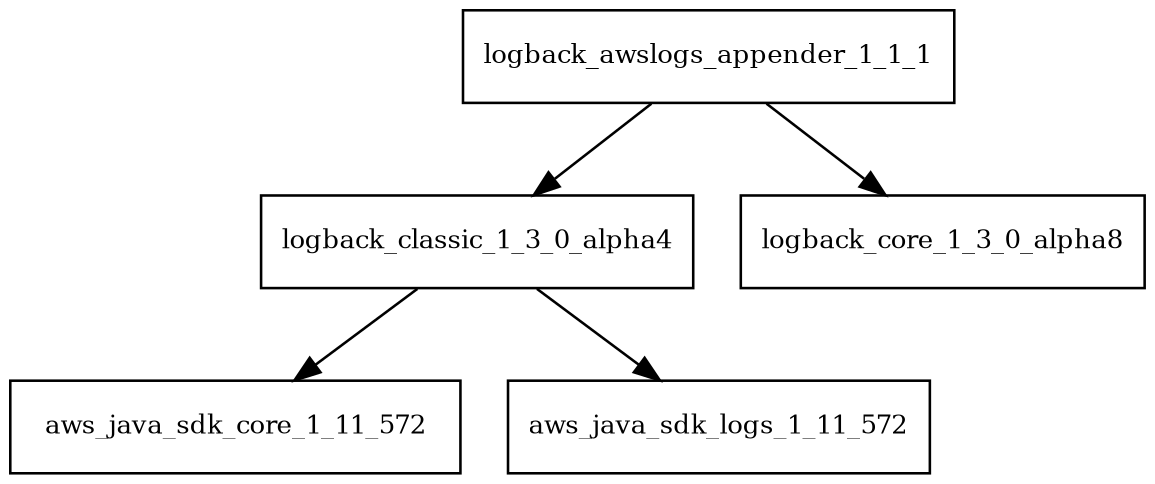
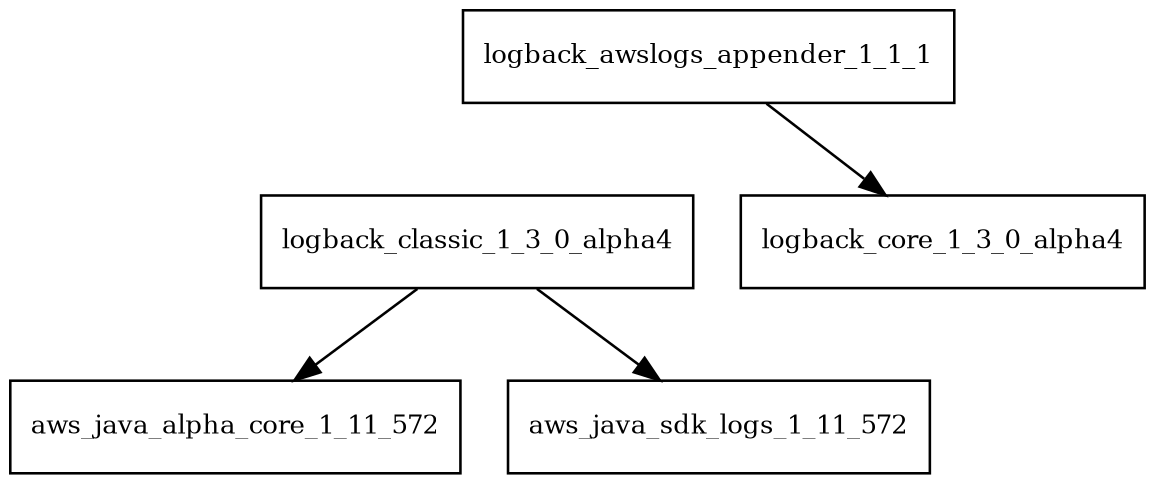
(603, 141) -> none
(943, 242) -> (943, 242)
(235, 427) -> (235, 427)
